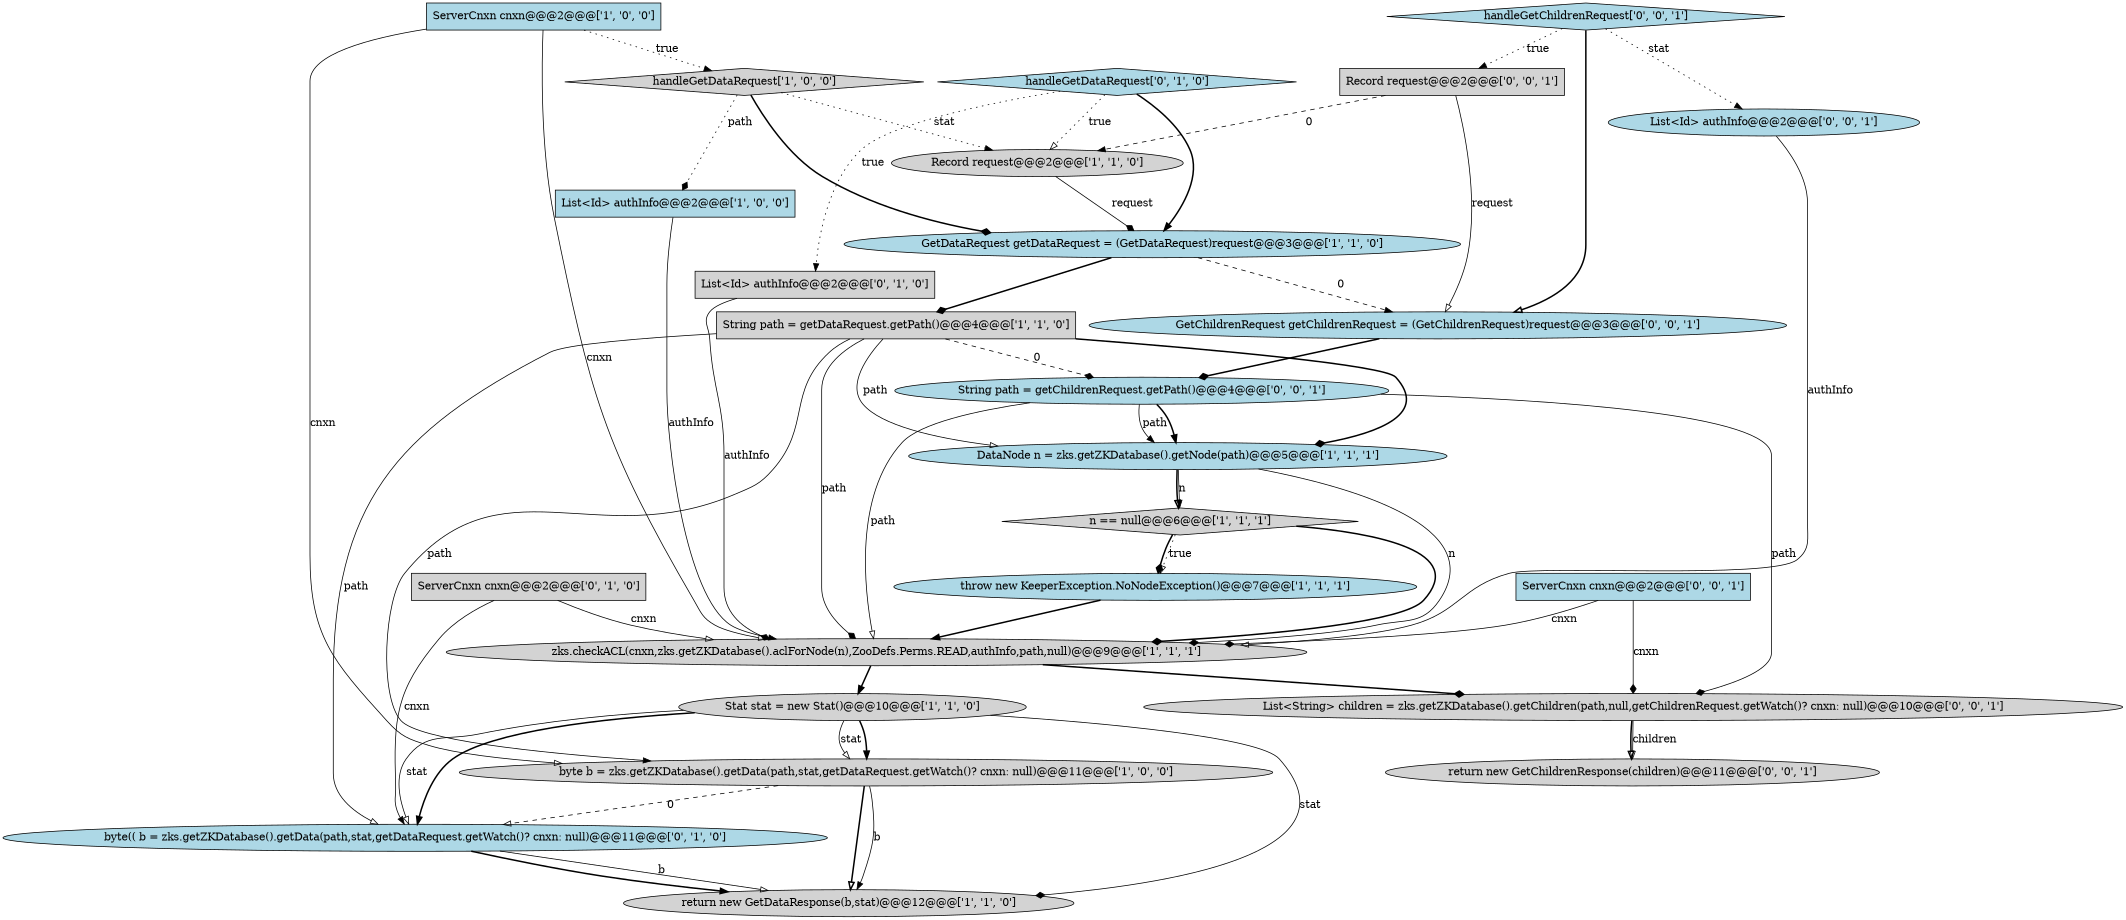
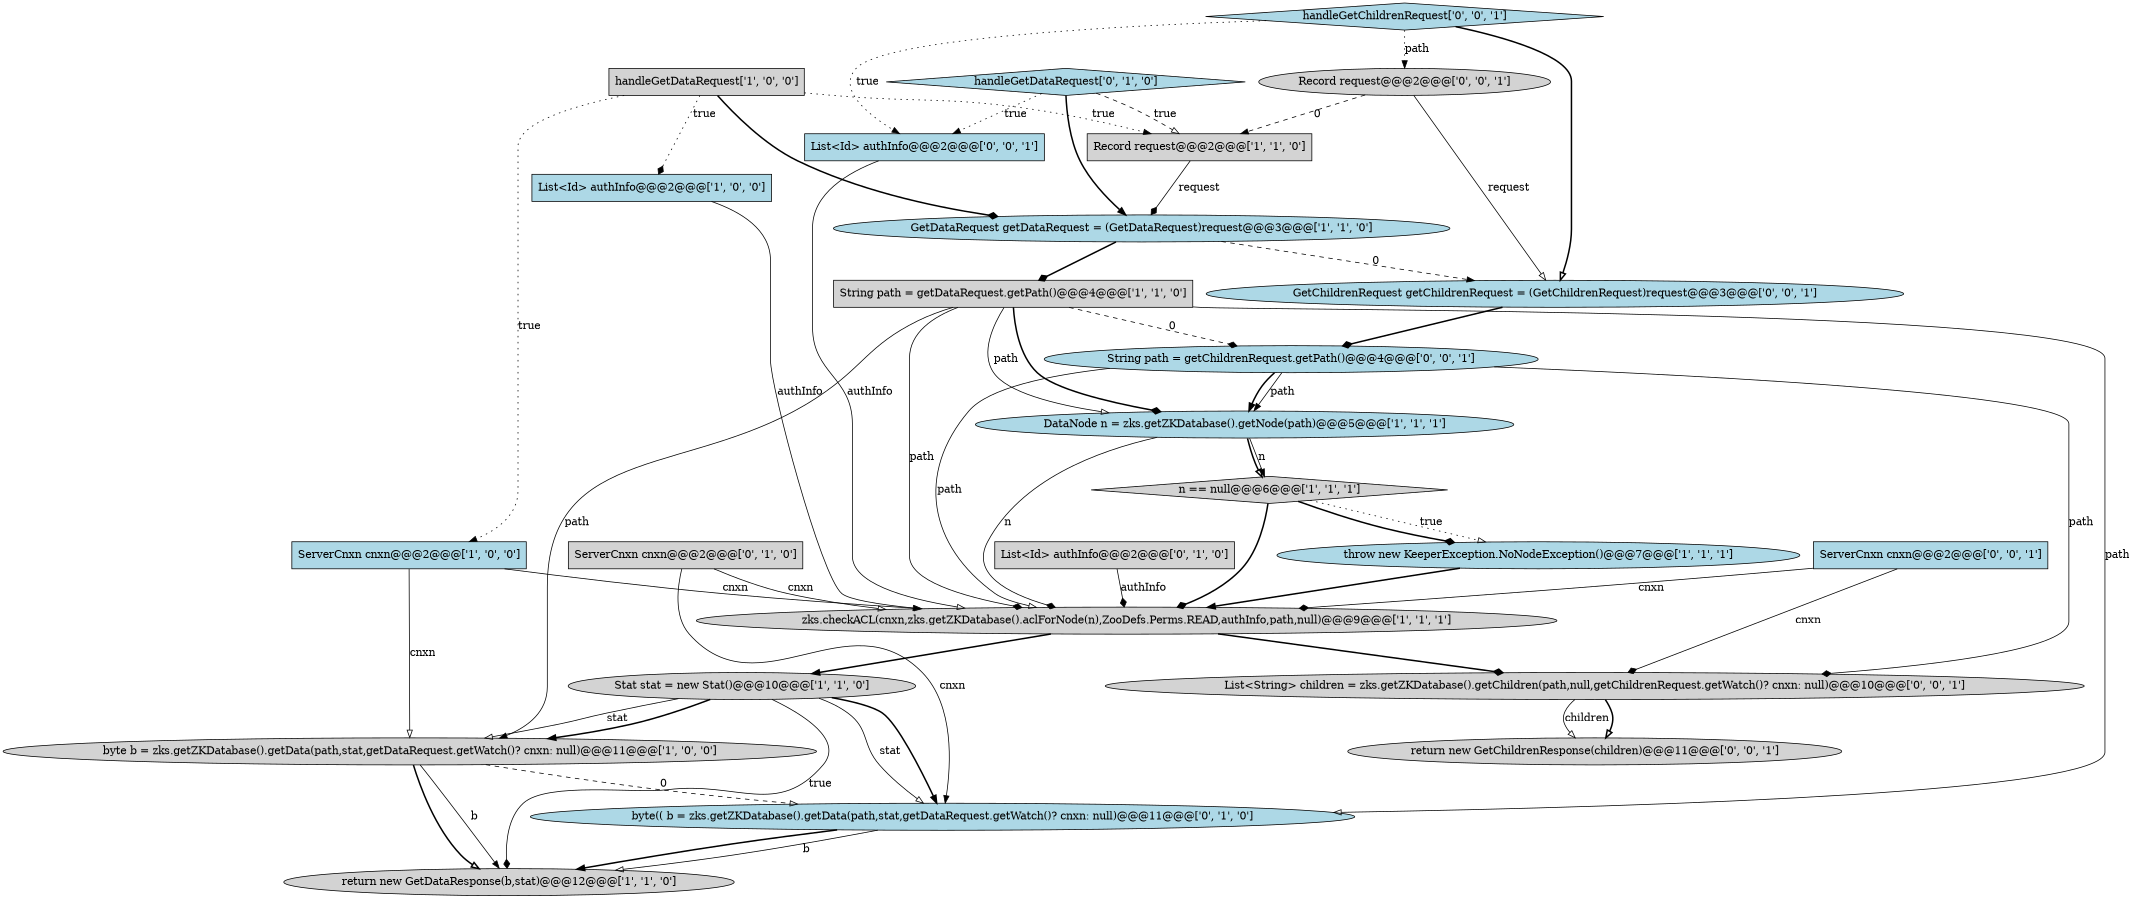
(644, 49) -> (518, 291)
(1538, 49) -> (1417, 49)
(1659, 49) -> (868, 82)
(744, 82) -> (707, 82)
(1452, 82) -> (1405, 82)
(1080, 119) -> (1135, 110)
(740, 122) -> (705, 115)
(944, 122) -> (1104, 115)
(1764, 122) -> (925, 147)
(898, 130) -> (1001, 112)
(1037, 163) -> (1200, 147)
(1310, 805) -> (820, 784)
